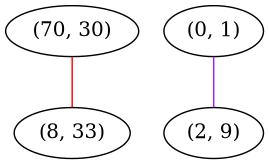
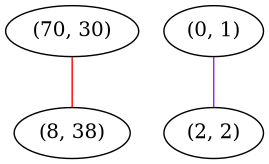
(72, 133) -> (72, 133)
(214, 133) -> (214, 133)
